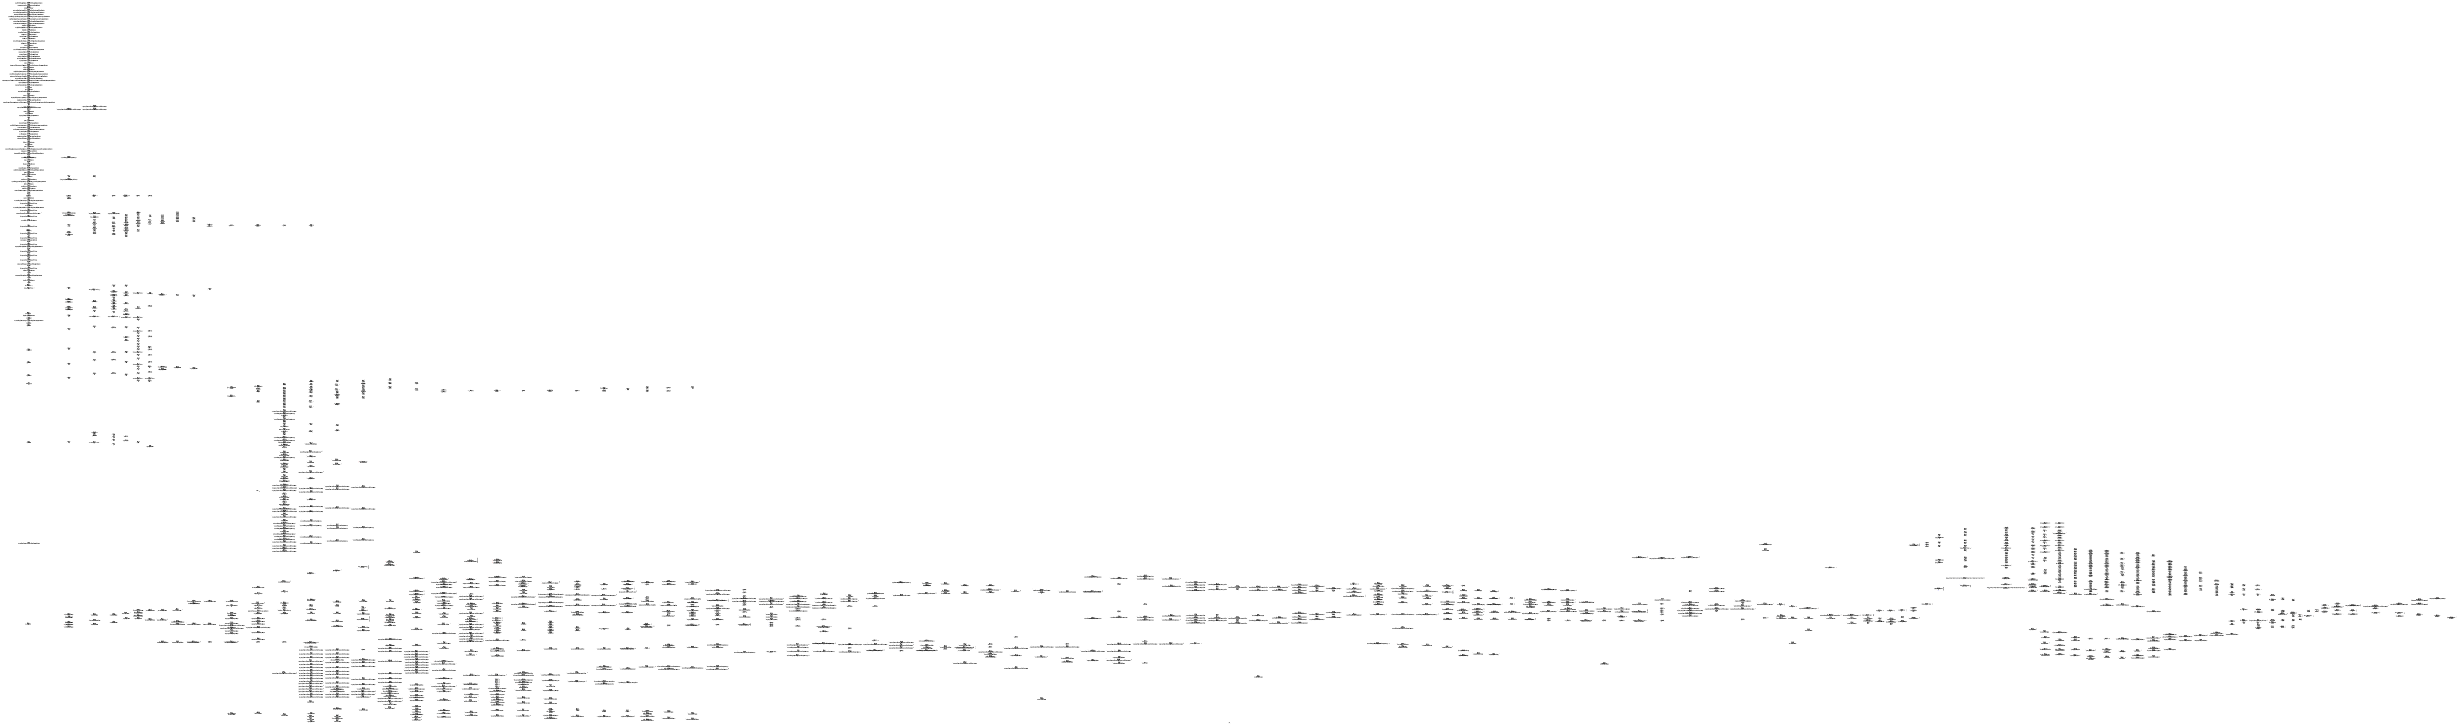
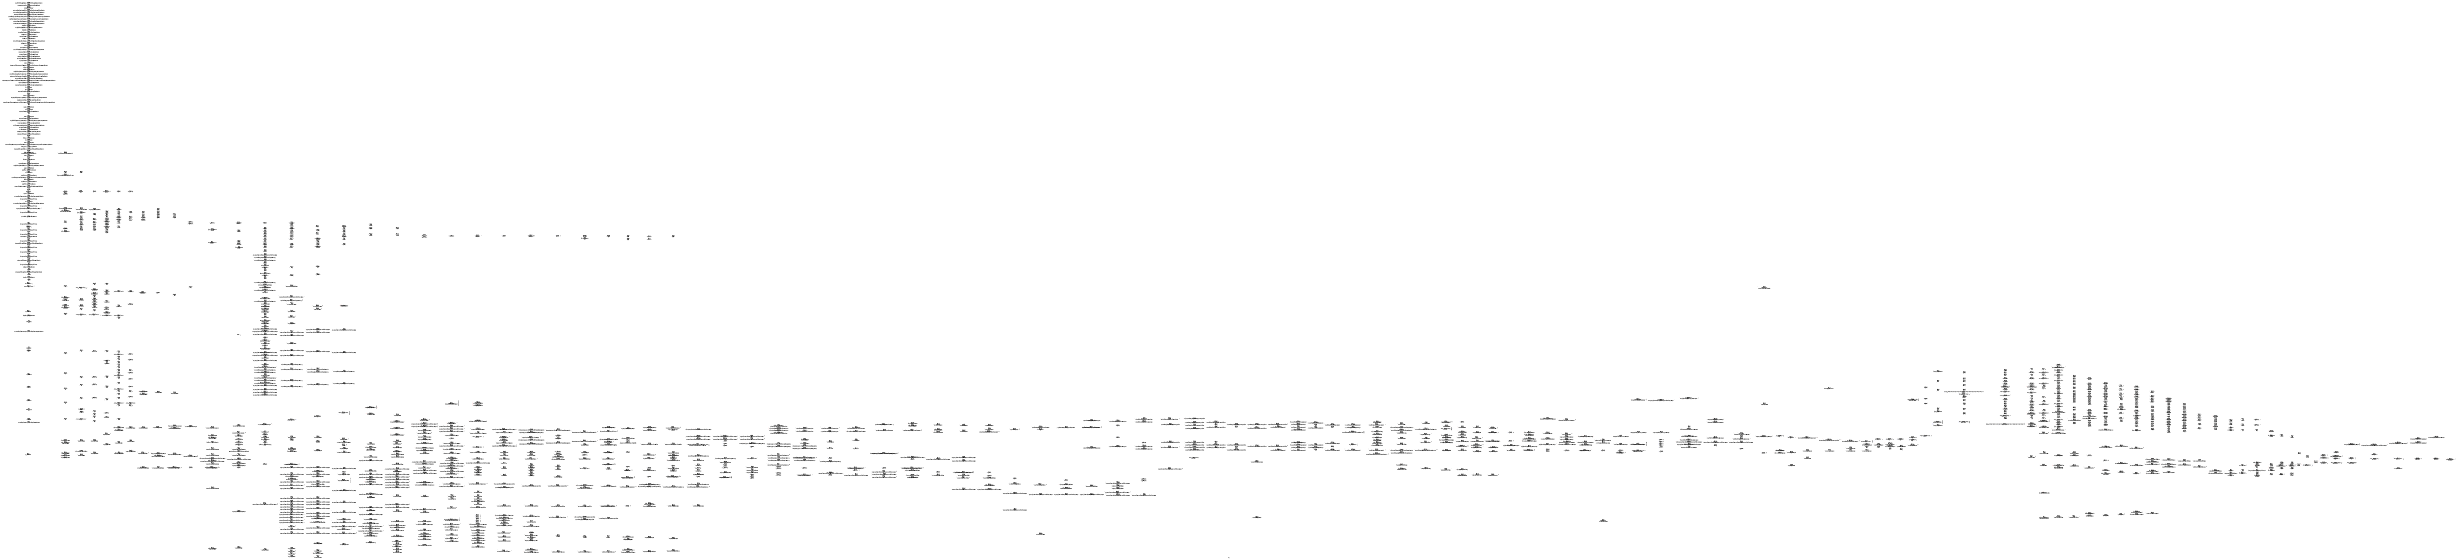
none -> (884, 453)
